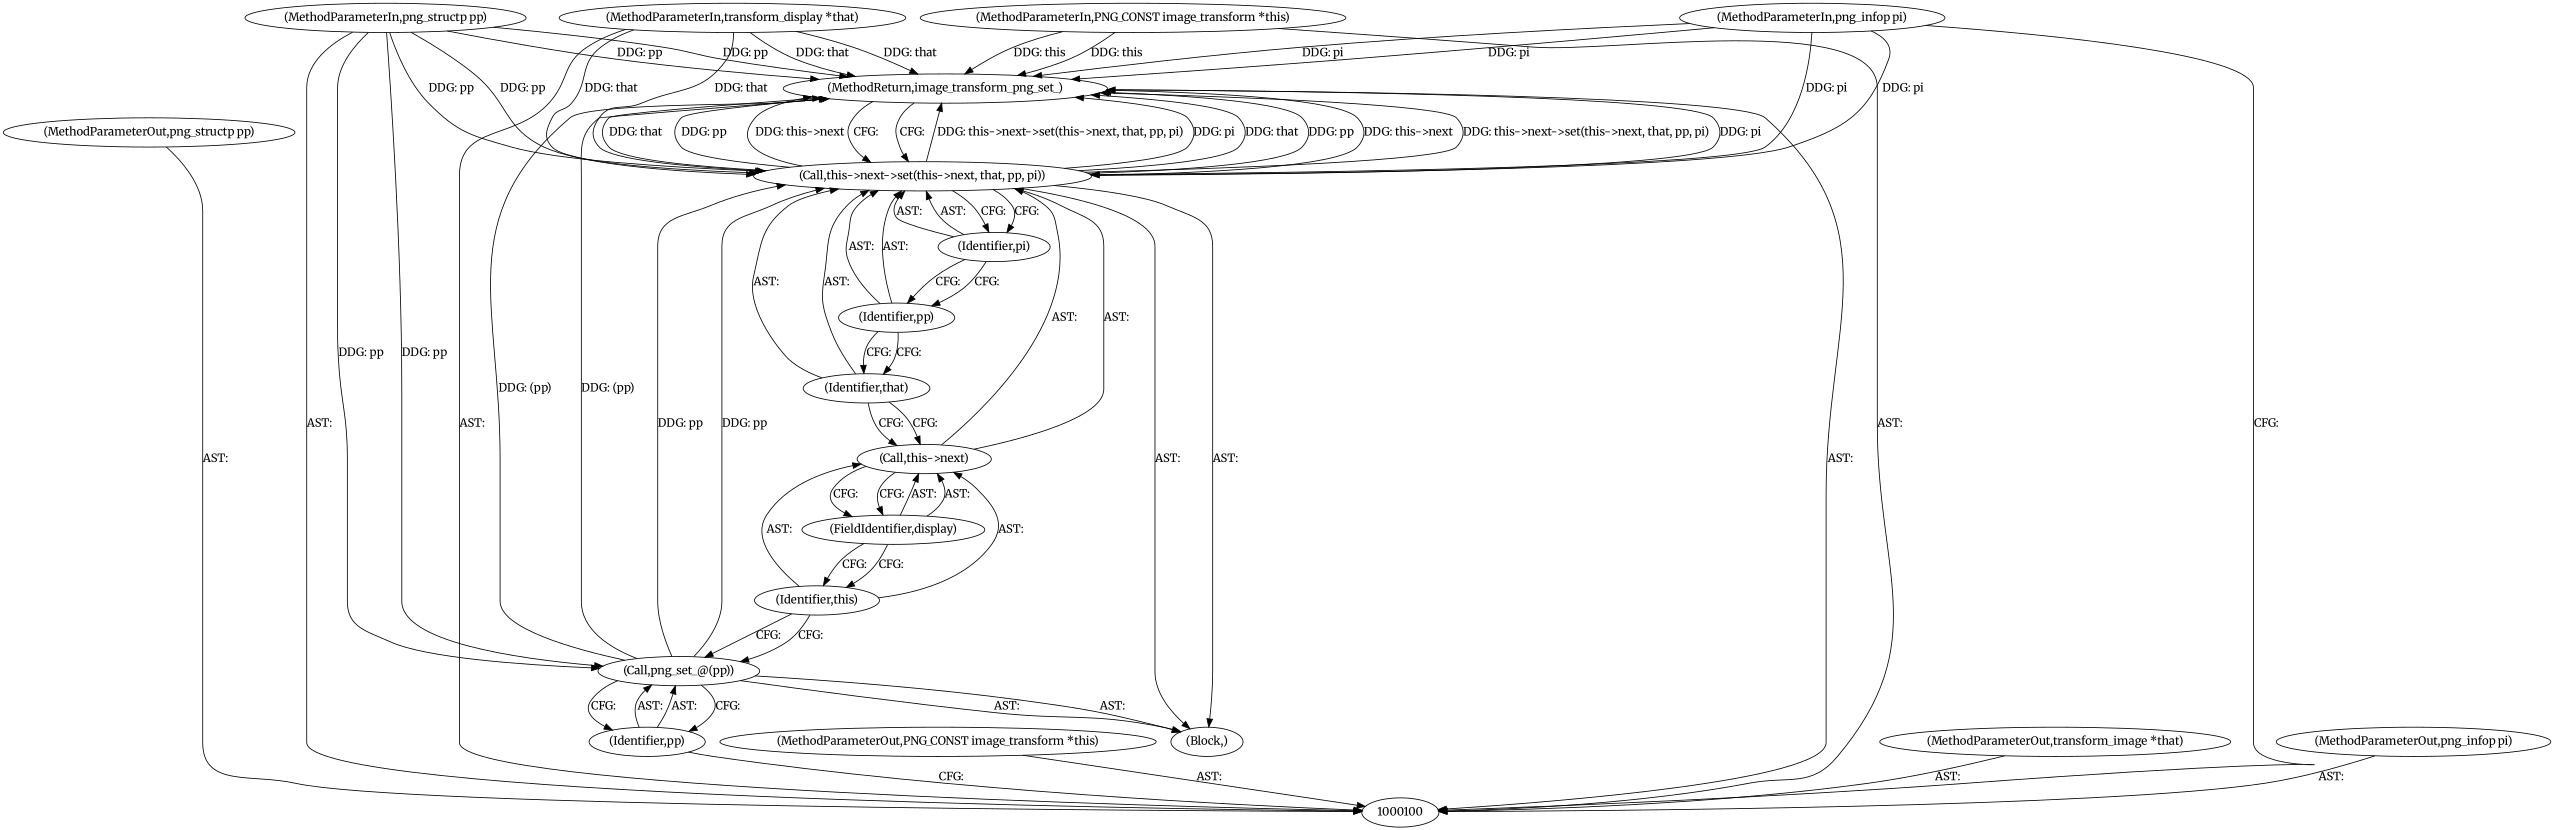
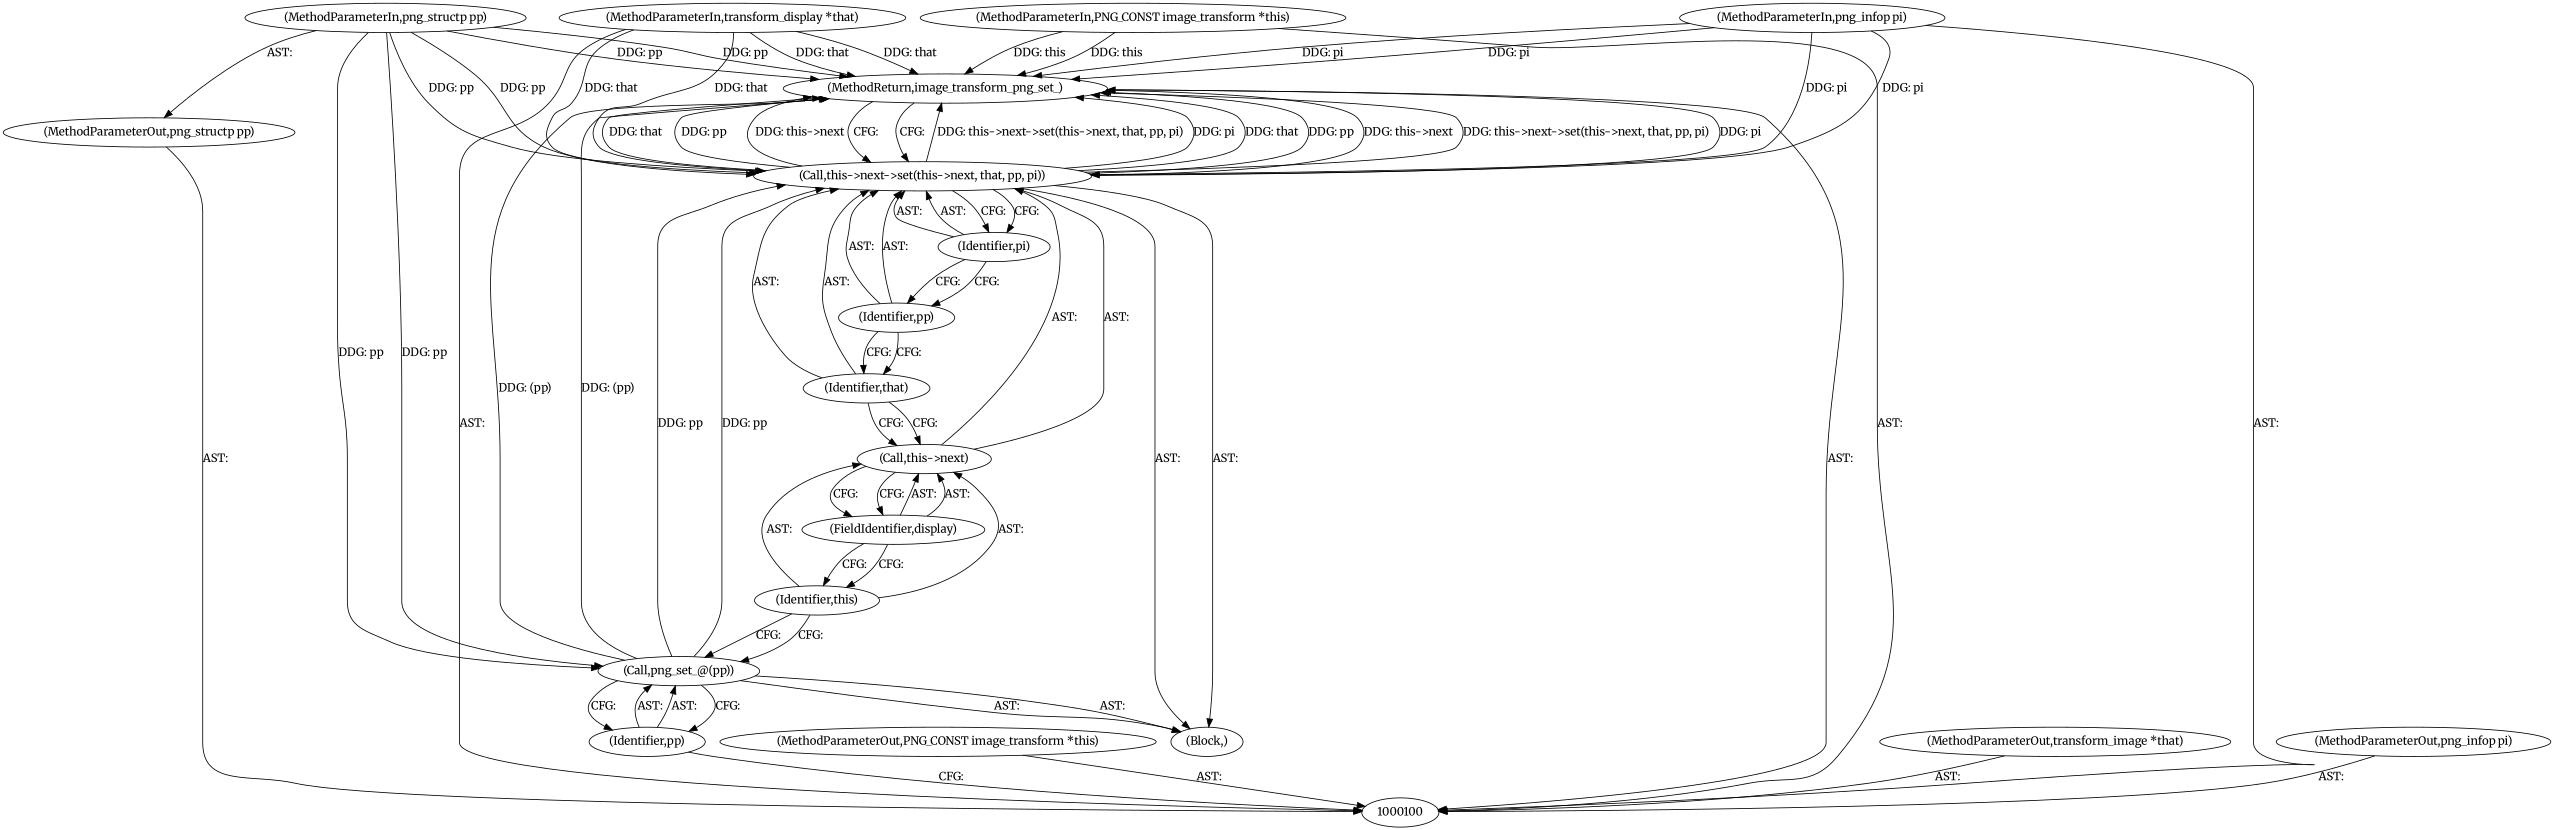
(2268, 424) -> (2268, 424)
(463, 777) -> (238, 62)
